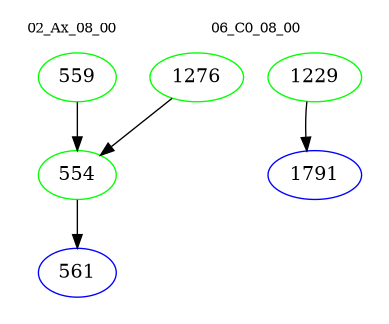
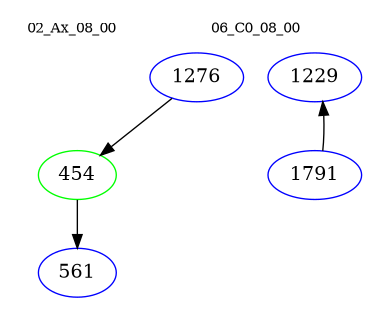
(77, 77) -> none
(197, 77) -> (197, 77)
(315, 77) -> (315, 77)
(306, 119) -> (324, 133)
(77, 175) -> (77, 175)
